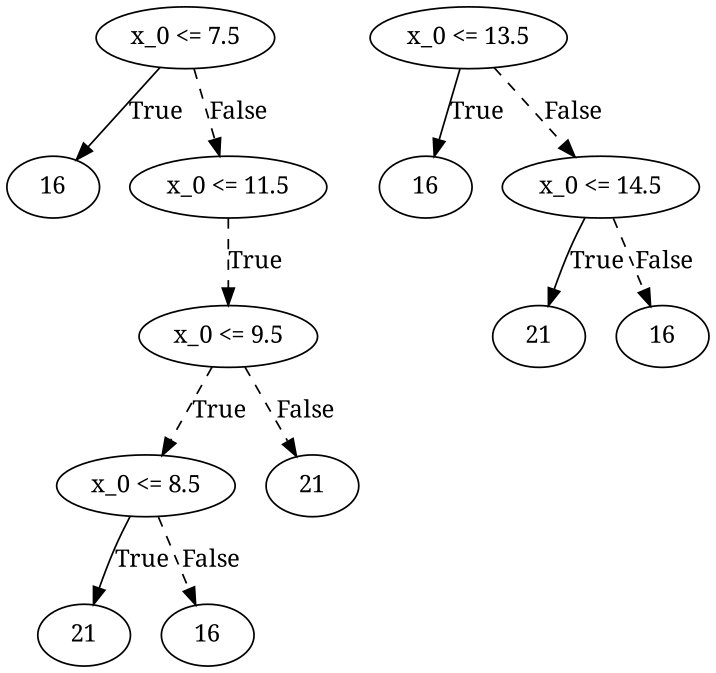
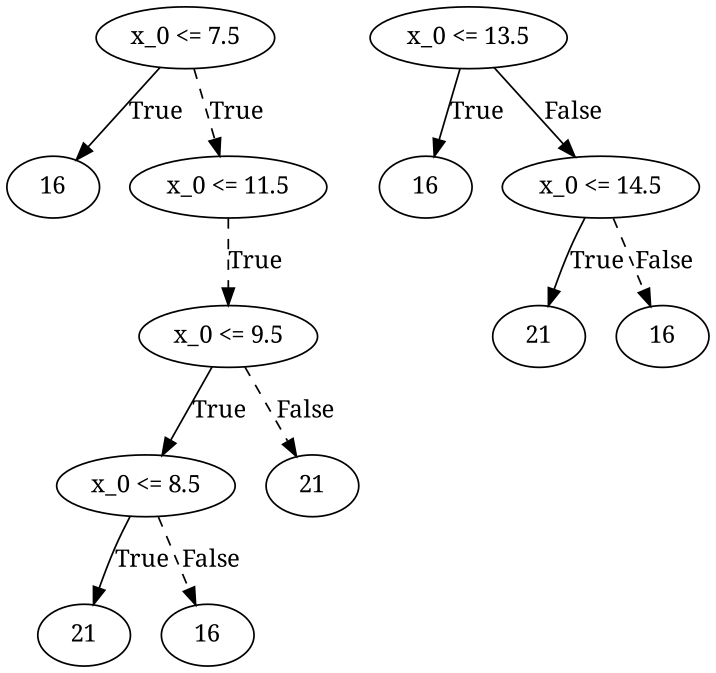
(529, 106) -> (529, 106)
(239, 112) -> (237, 112)
(191, 403) -> (191, 403)
